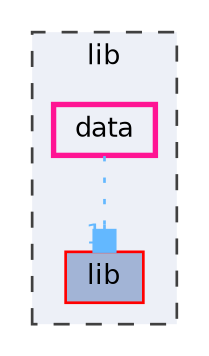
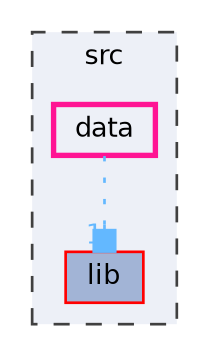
(104, 58) -> (104, 58)
